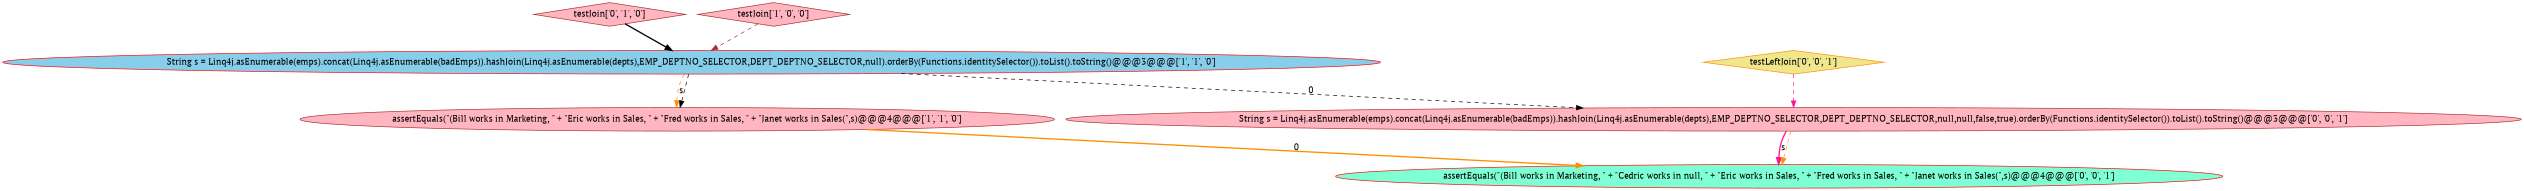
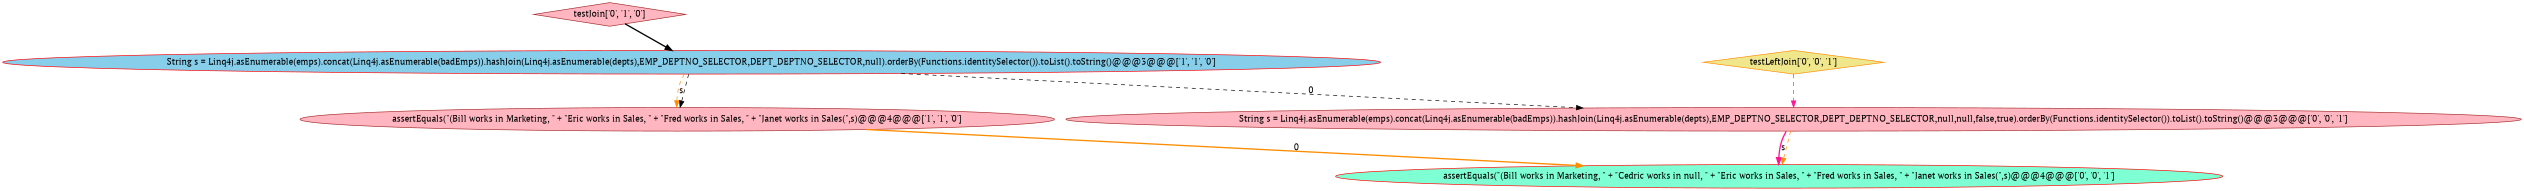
(774, 14) -> none
